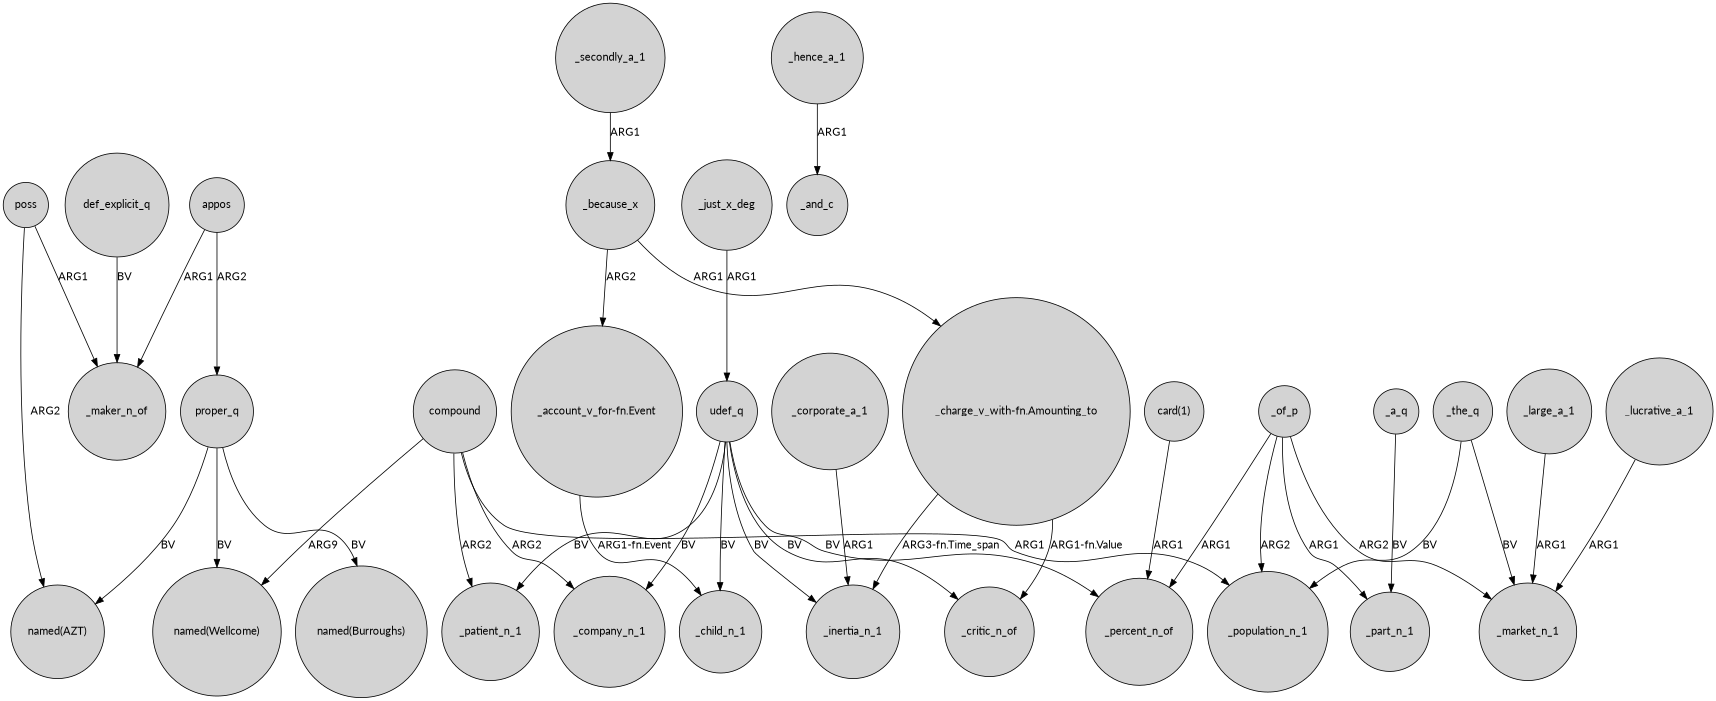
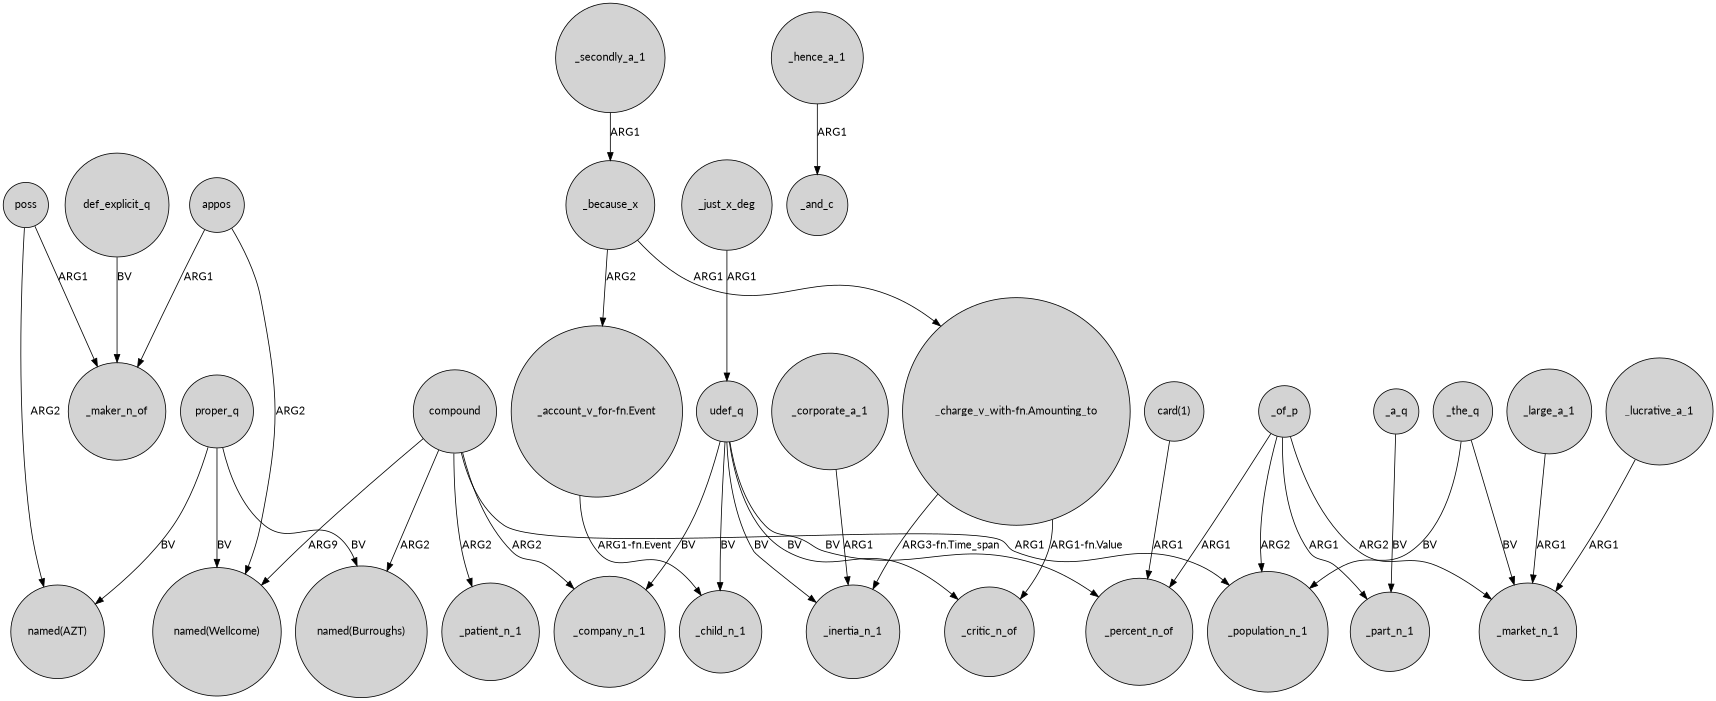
(217, 300) -> (274, 395)
none -> (414, 507)
(679, 532) -> none
